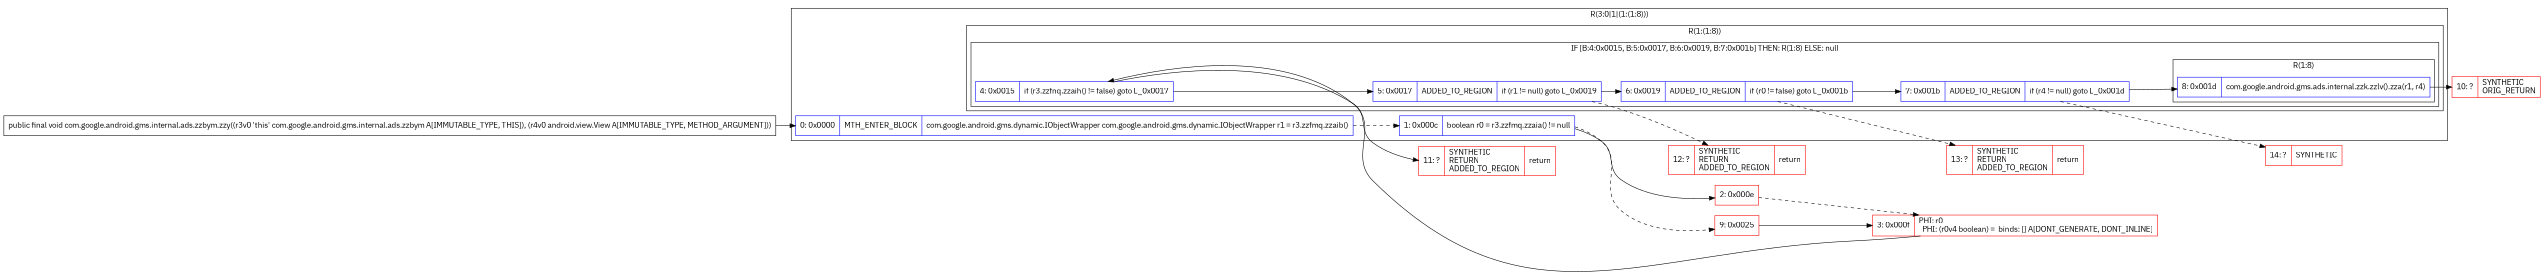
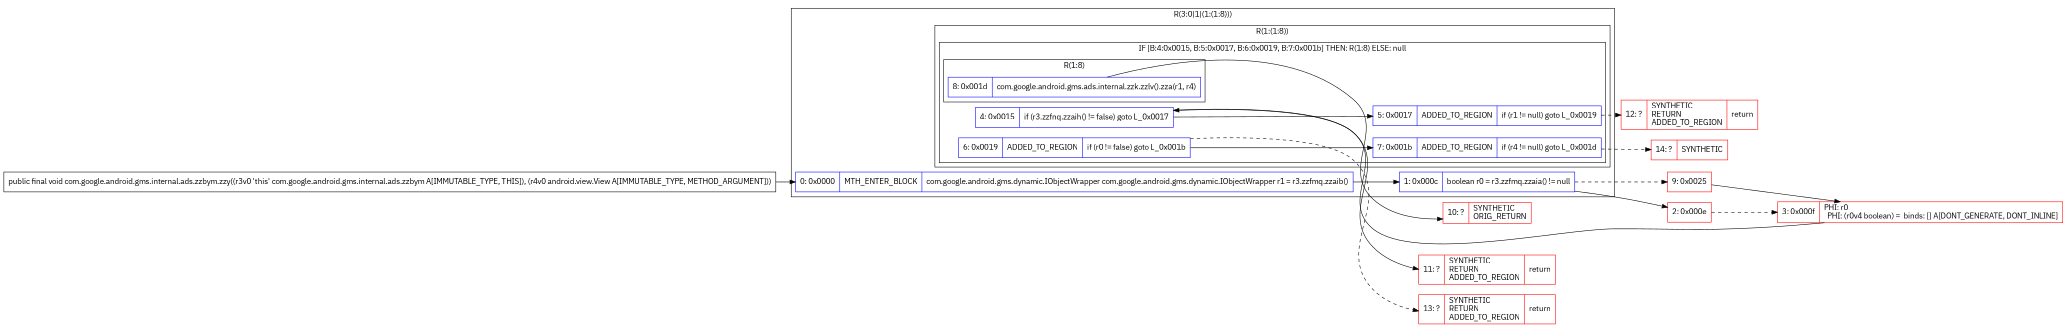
(2150, 89) -> none
(1608, 92) -> none
(1373, 126) -> (1373, 182)
